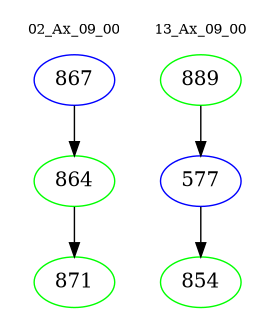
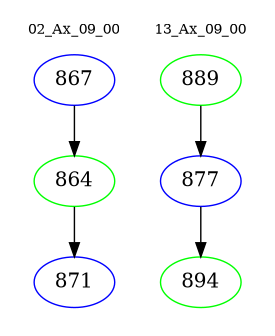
(201, 181) -> (201, 181)
(74, 282) -> (74, 282)
(201, 282) -> (201, 282)
